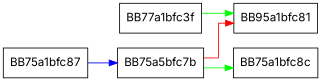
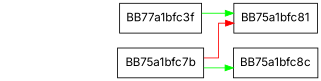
(276, 18) -> (276, 18)
(46, 63) -> none
(161, 63) -> (161, 63)
